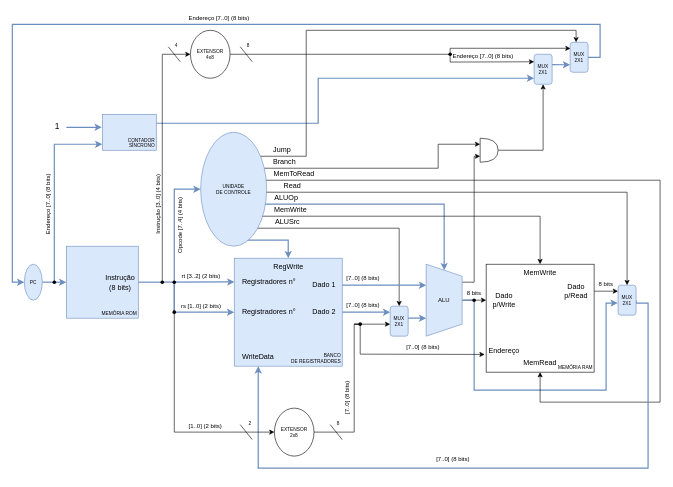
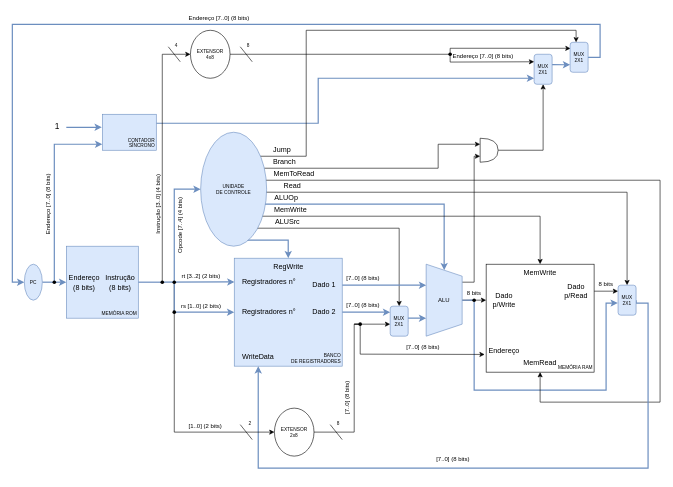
none -> (84, 282)
